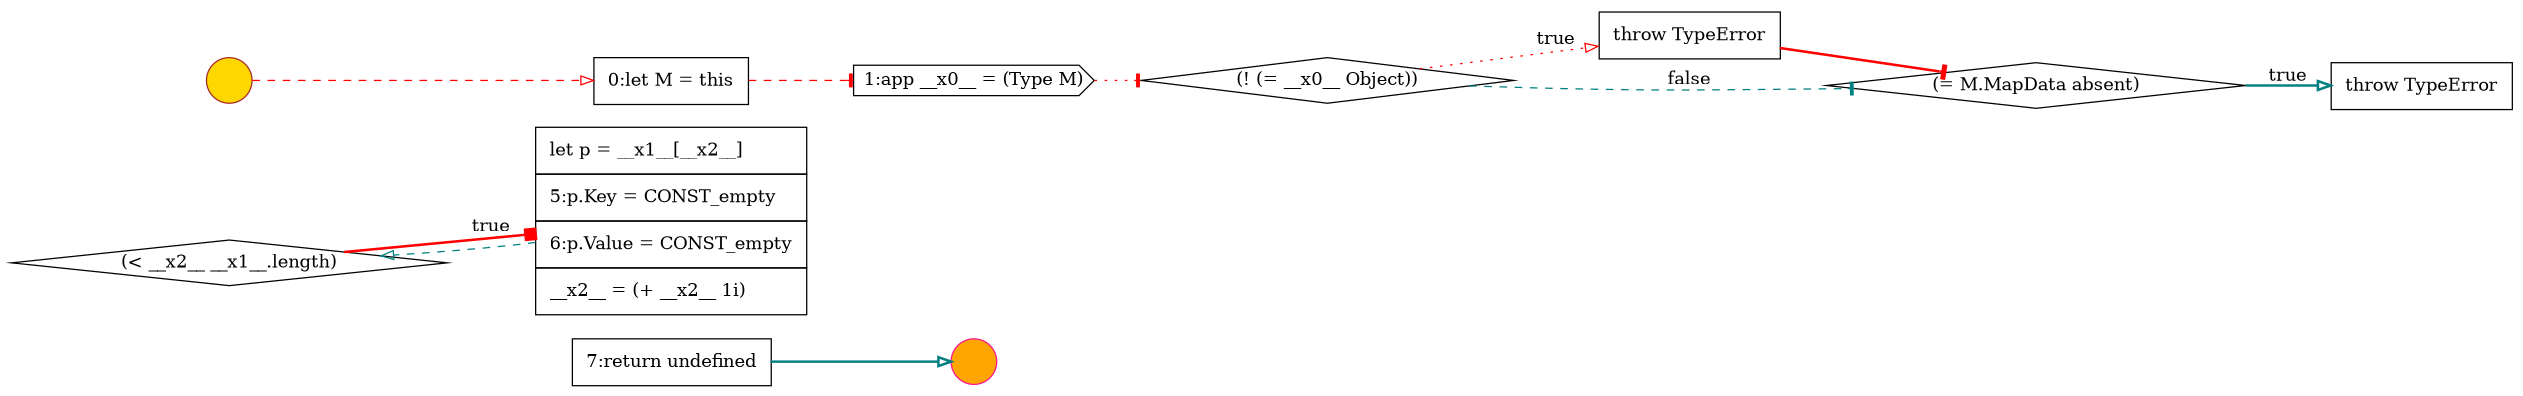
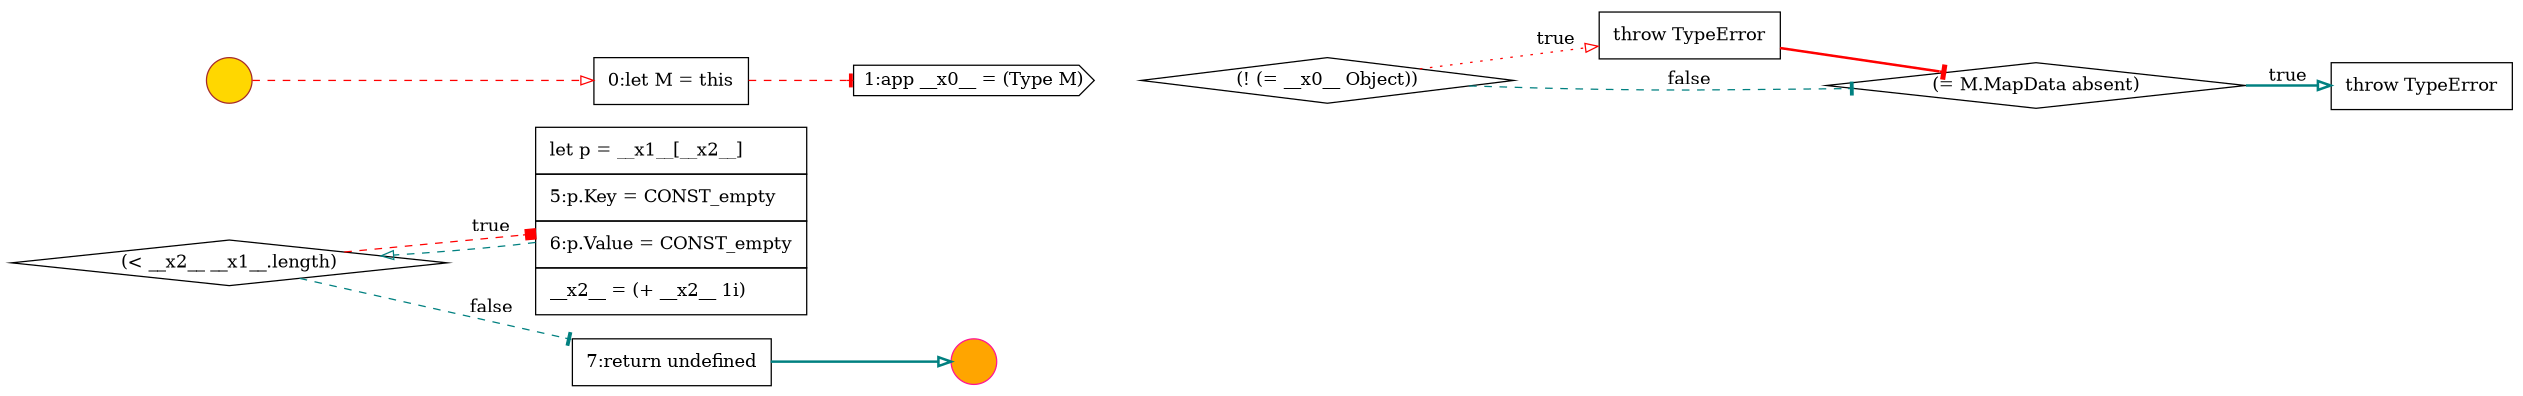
(1114, 80) -> none
(434, 244) -> (434, 244)
none -> (432, 308)
